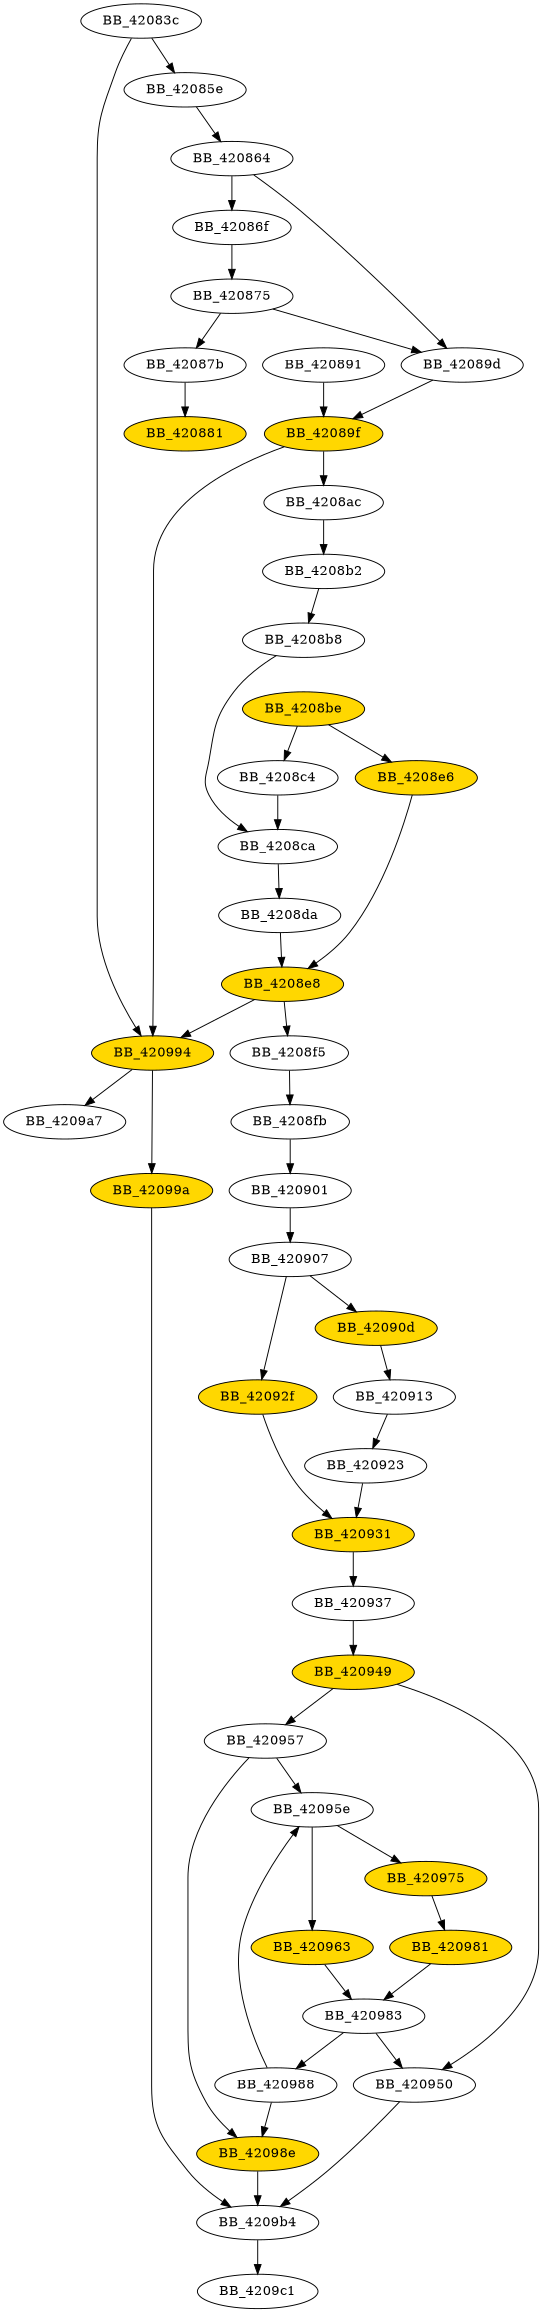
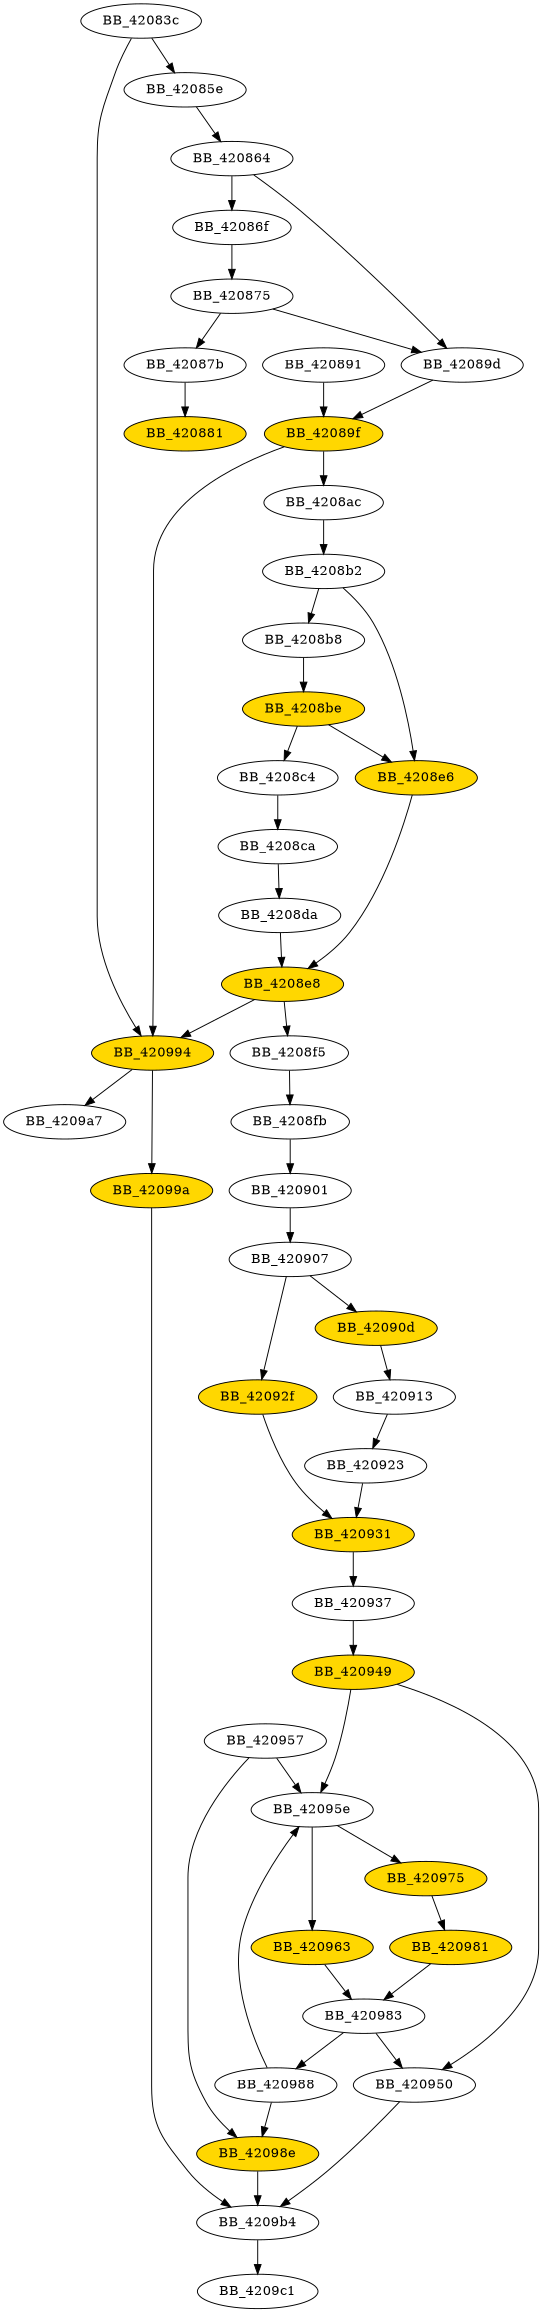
none -> (392, 663)
(213, 736) -> (304, 670)
(313, 1704) -> (341, 1737)
